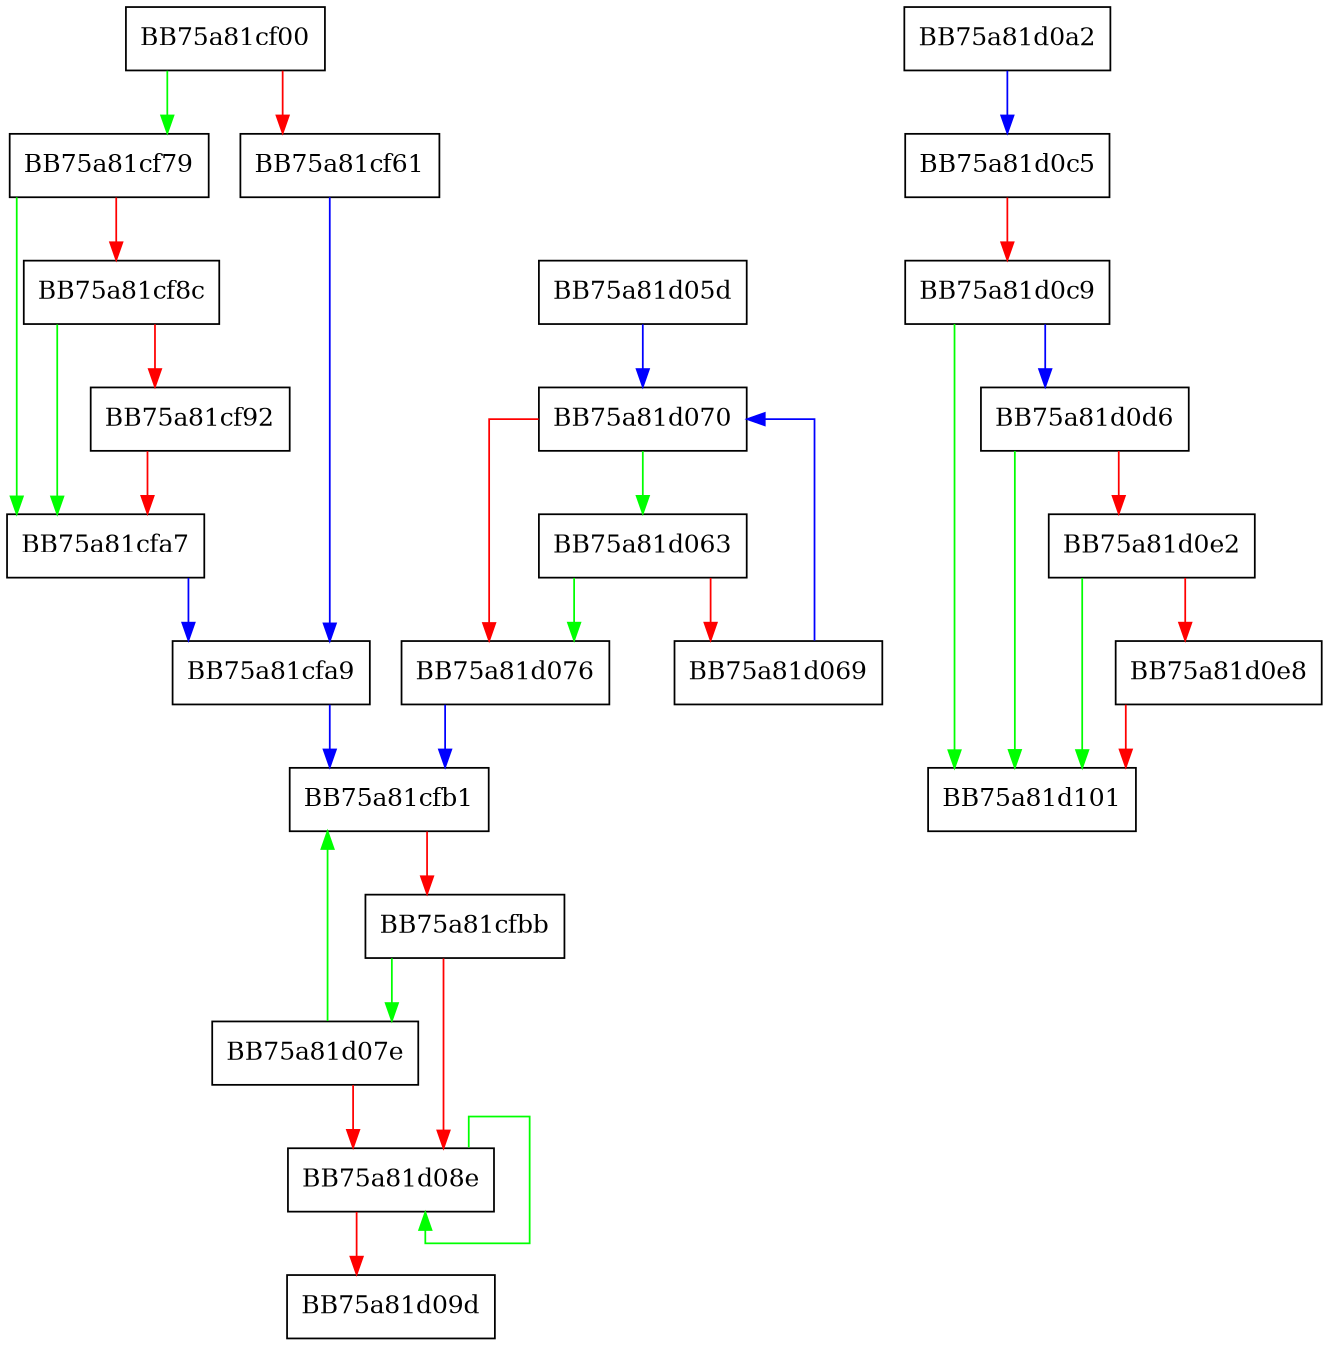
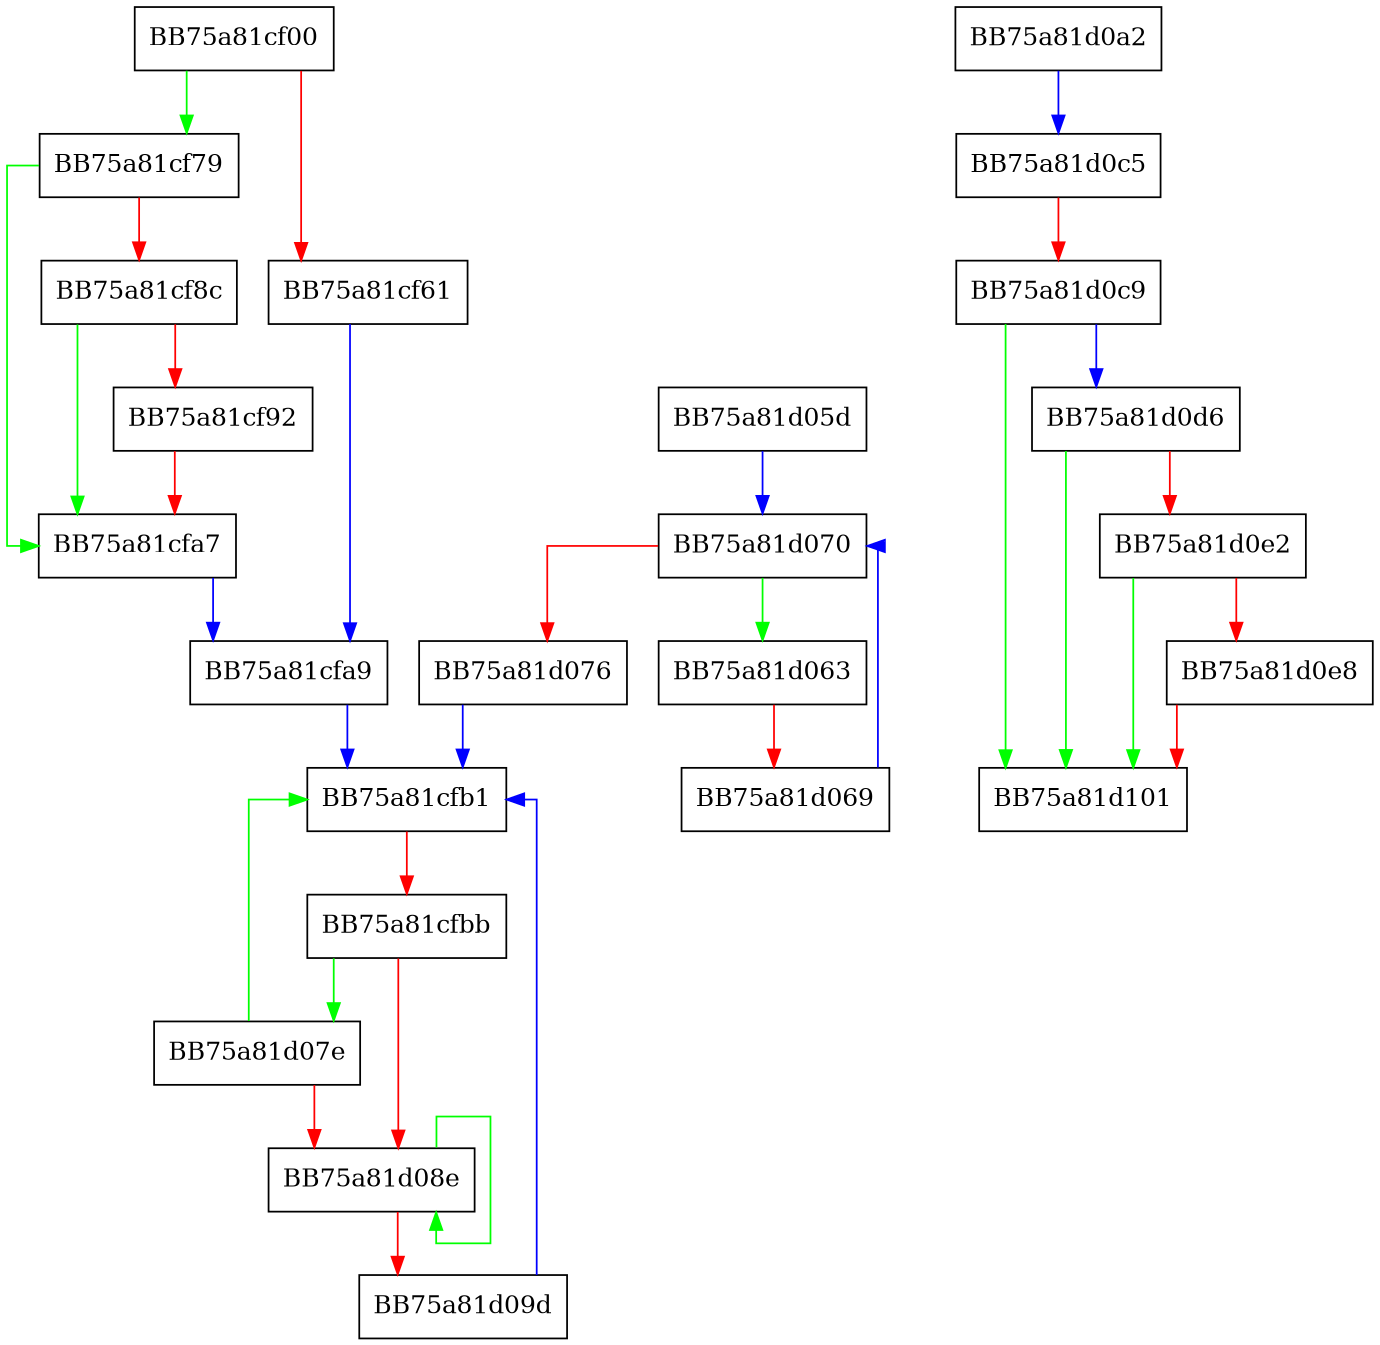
(574, 600) -> none
none -> (537, 1031)
